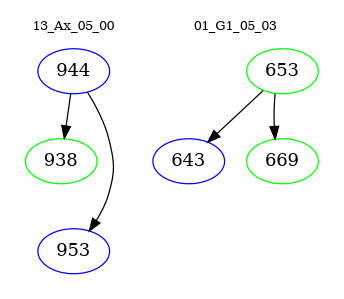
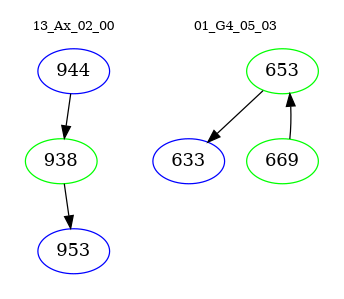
(74, 27) -> (74, 27)
(236, 27) -> (236, 27)
(274, 110) -> (291, 123)
(112, 155) -> (67, 200)
(189, 161) -> (189, 161)
